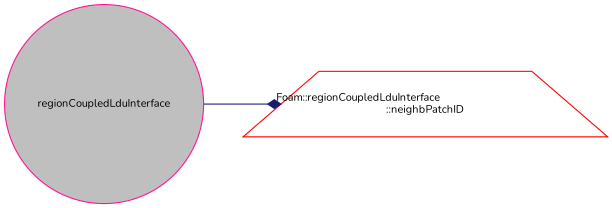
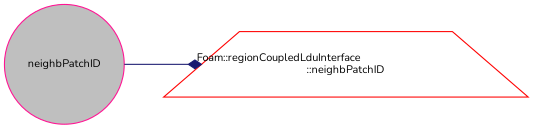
(104, 104) -> (64, 64)
